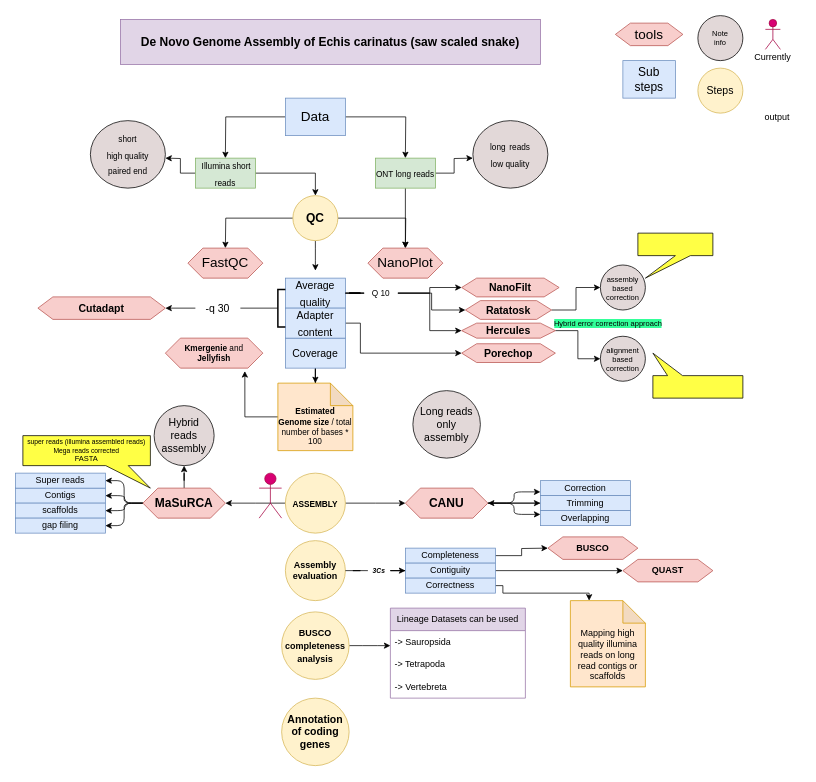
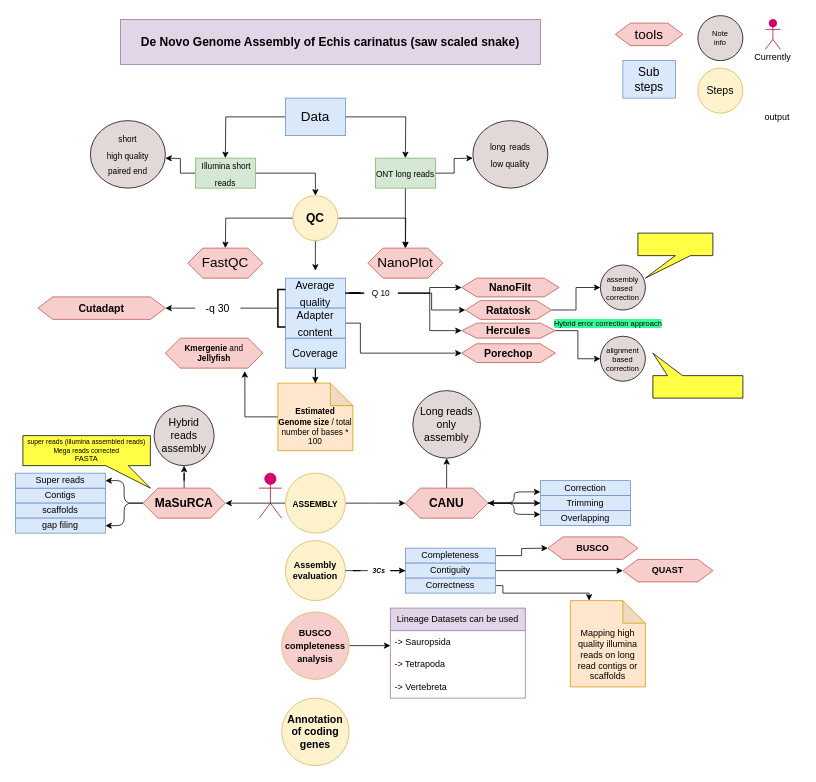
none -> (447, 476)
(116, 495) -> none
(117, 510) -> none
(315, 645) -> (315, 645)
